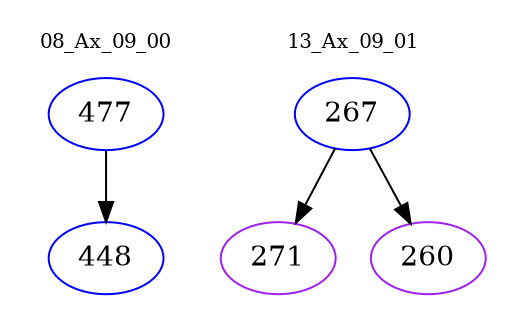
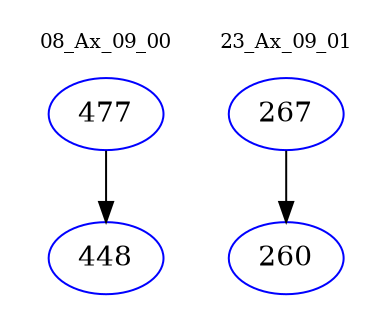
(353, 43) -> (286, 43)
(278, 258) -> none
(428, 258) -> (286, 258)
